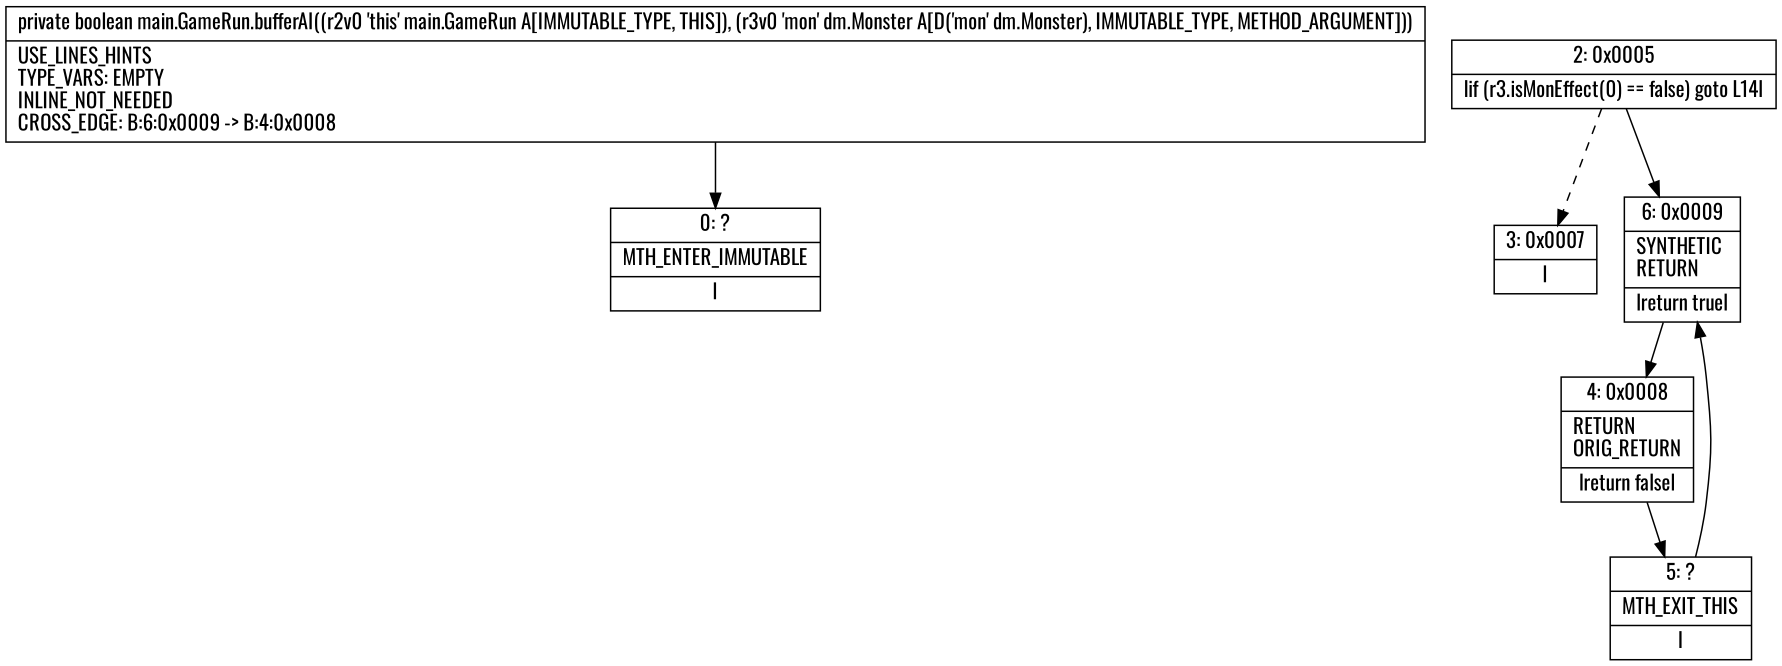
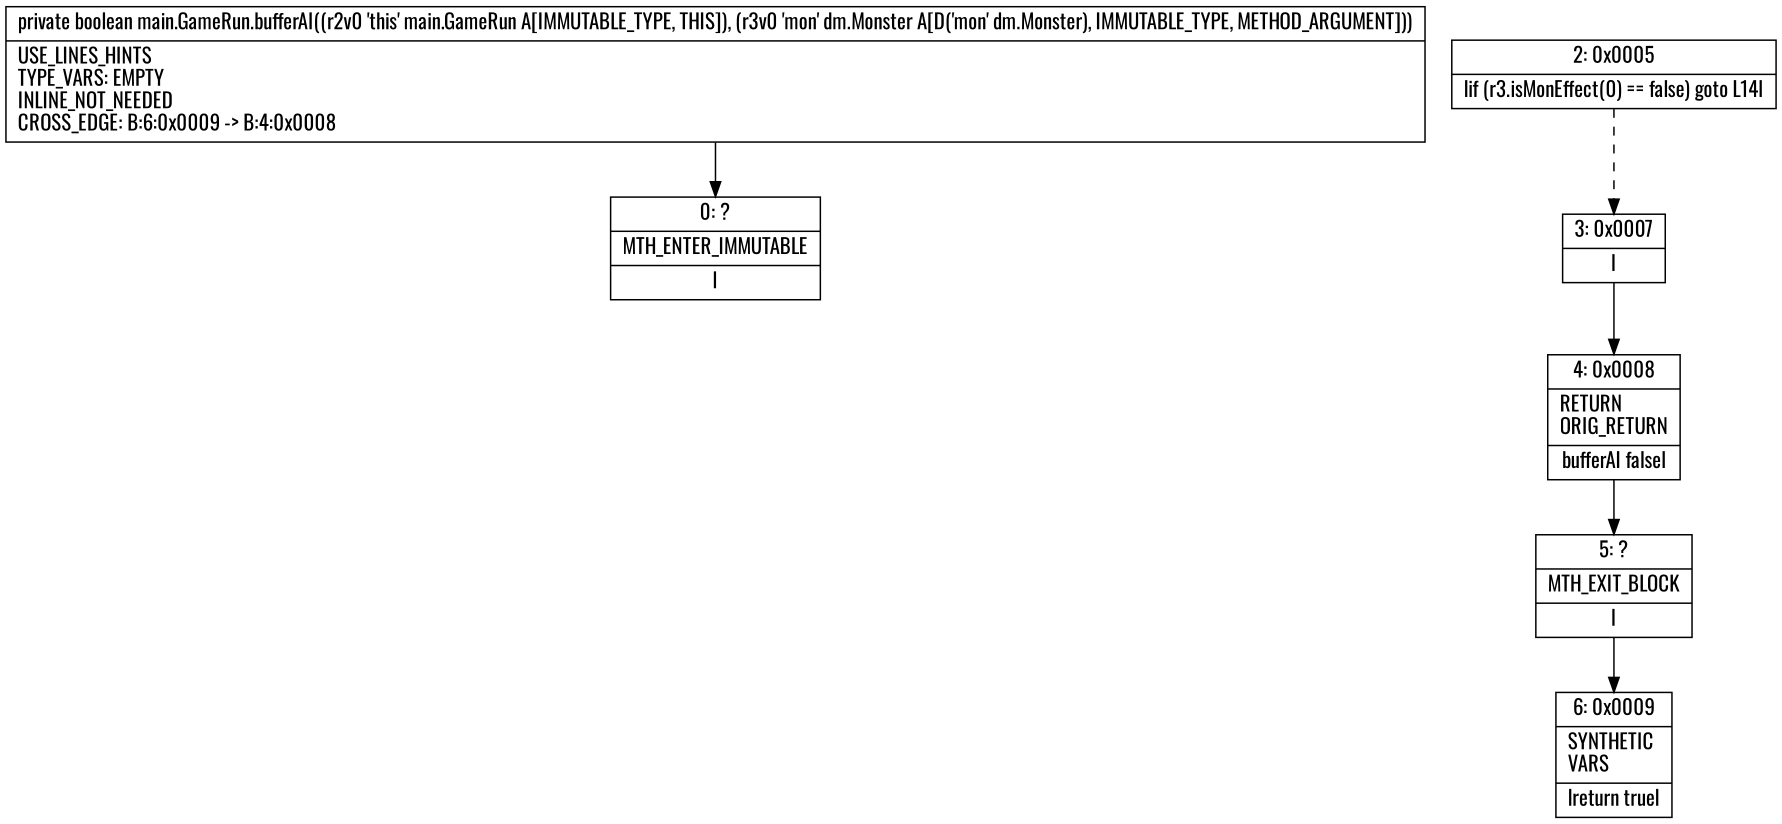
(1640, 146) -> none
(1668, 270) -> (1589, 765)
(1657, 342) -> (1614, 311)
(1627, 484) -> (1614, 462)
(1681, 608) -> (1614, 585)
